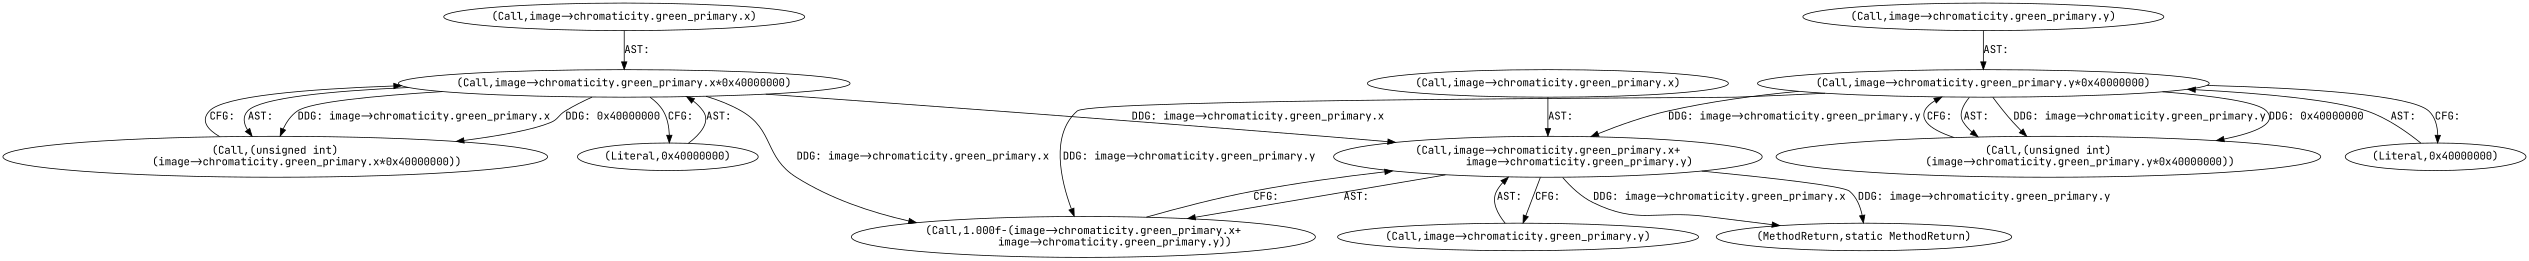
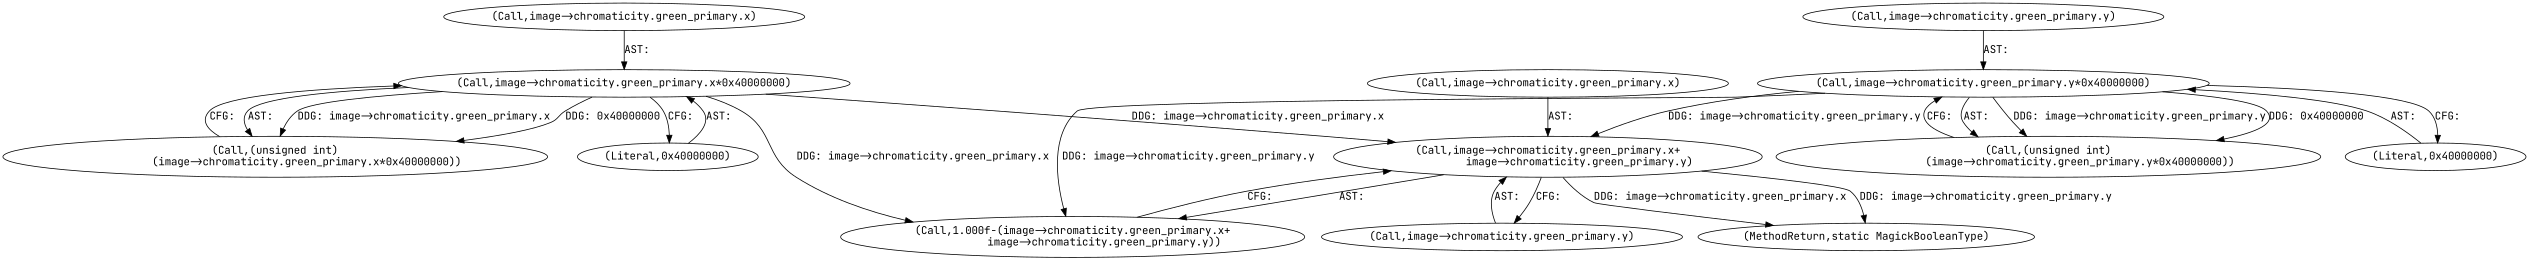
(1864, 237) -> (1866, 237)
